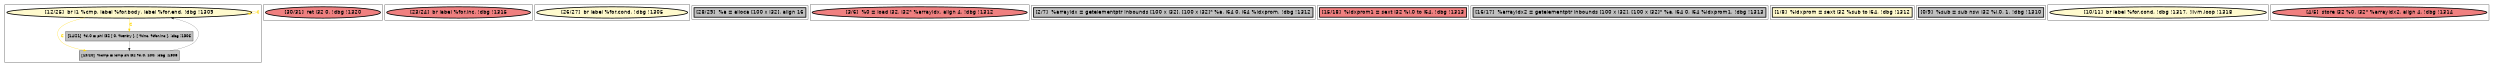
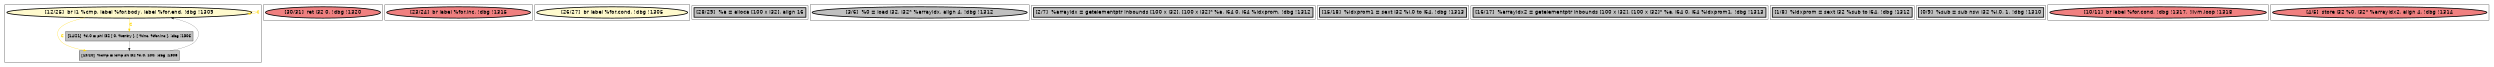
(920, 12) -> (920, 12)
(1393, 12) -> (1393, 12)
(1842, 12) -> (1842, 12)
(2158, 12) -> (2158, 12)
